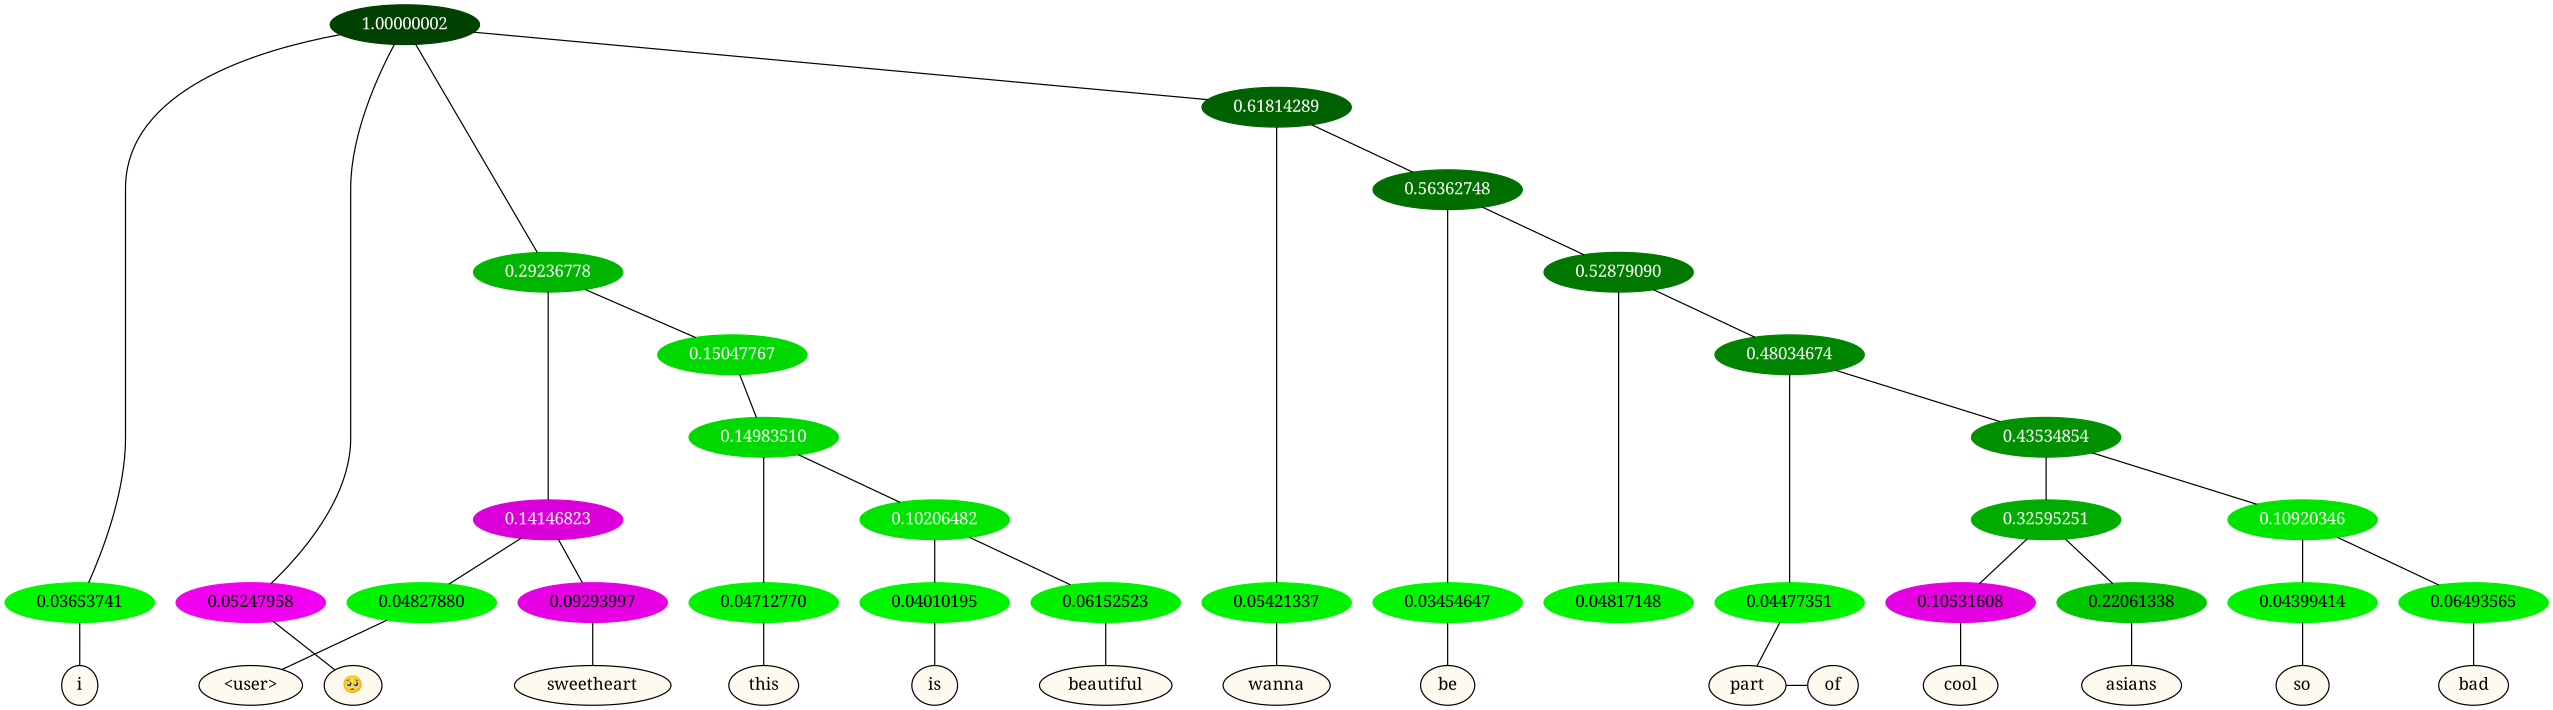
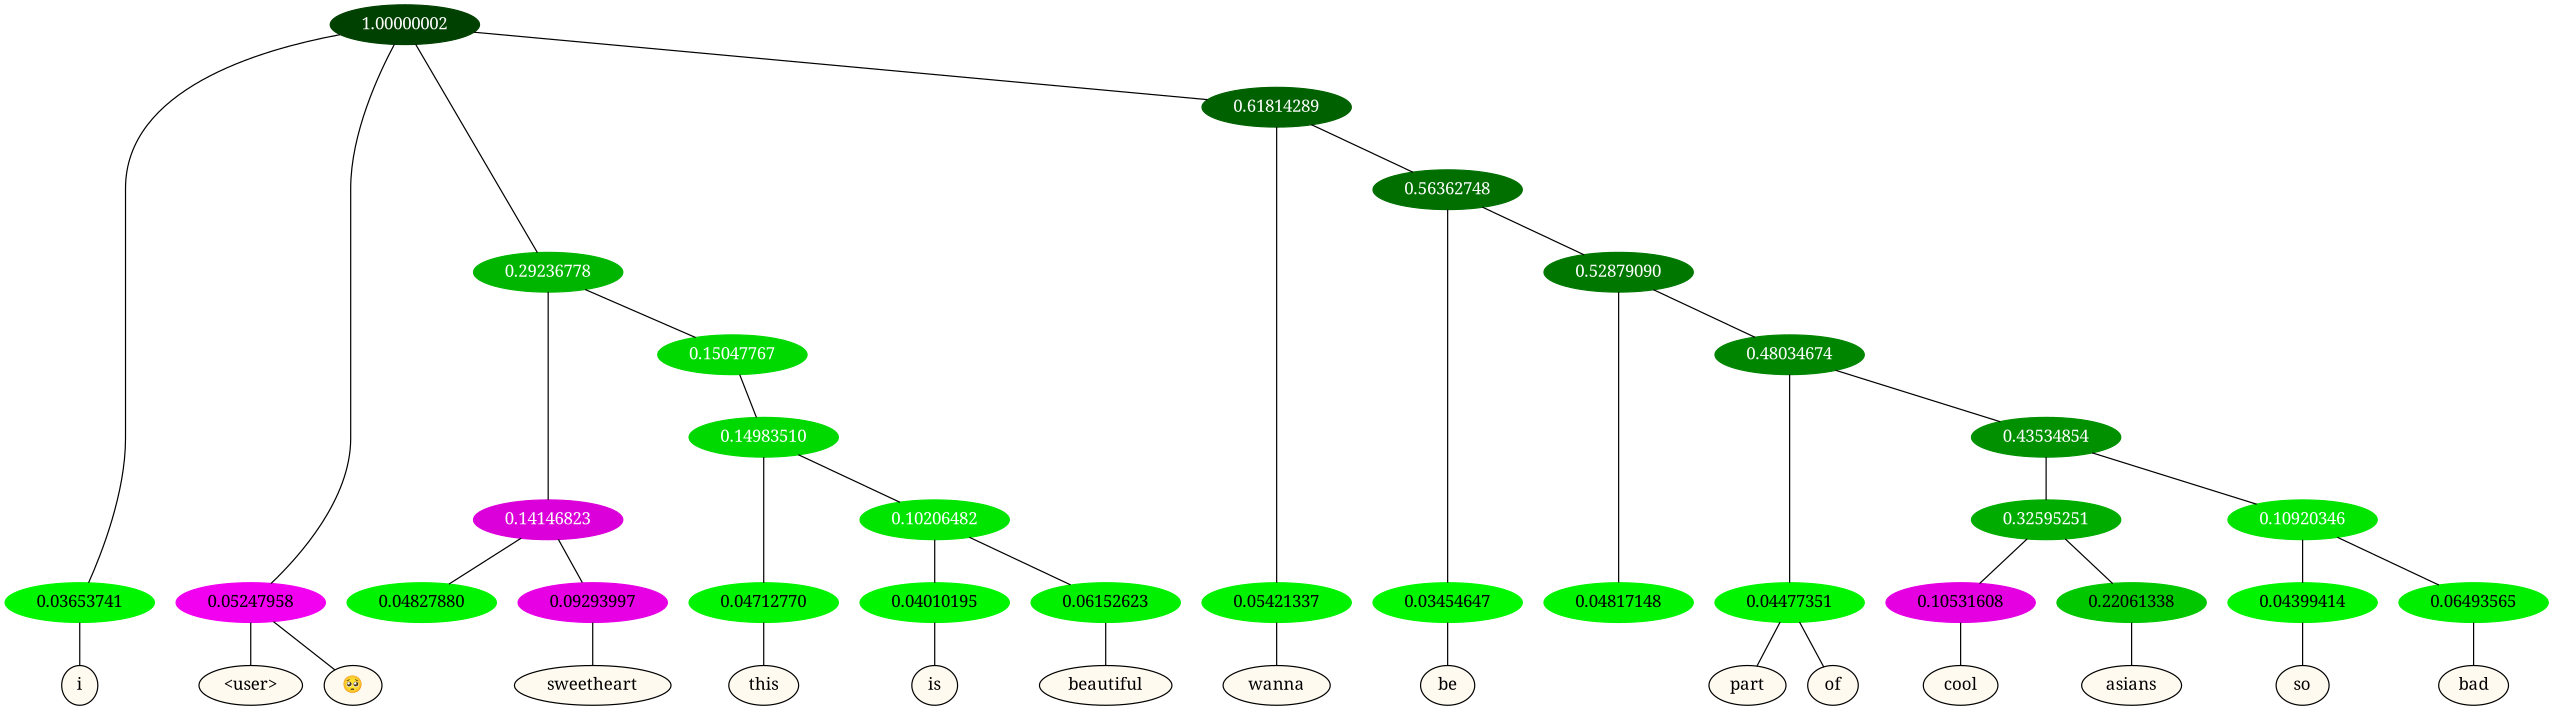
(1106, 603) -> (1106, 603)
(334, 645) -> (251, 644)
(1797, 685) -> (1812, 645)
